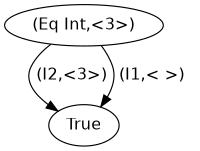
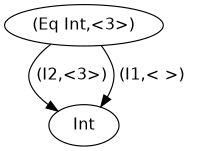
(84, 125) -> (84, 125)
